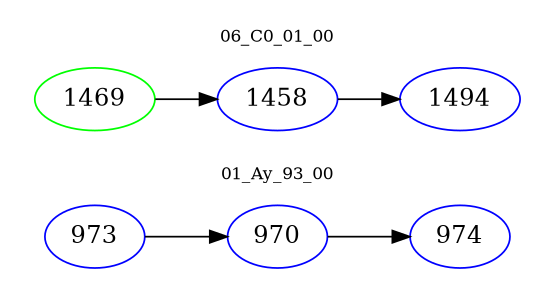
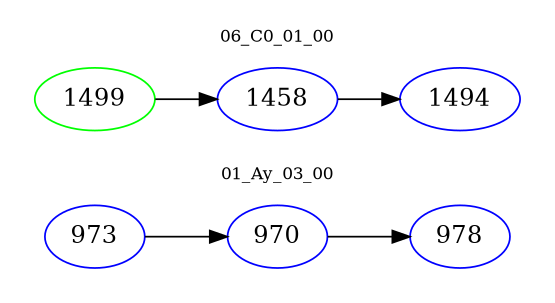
(95, 99) -> (95, 99)
(277, 175) -> (277, 175)
(460, 237) -> (460, 237)
